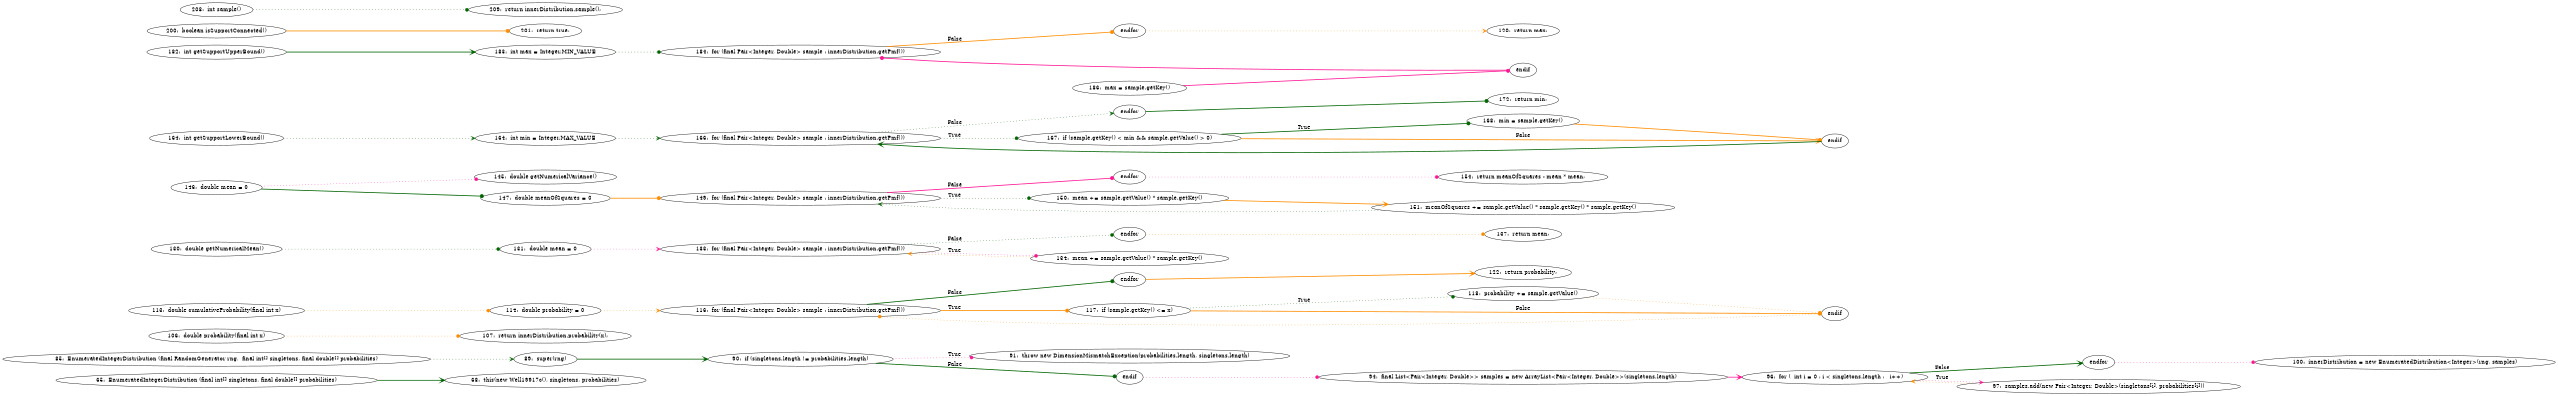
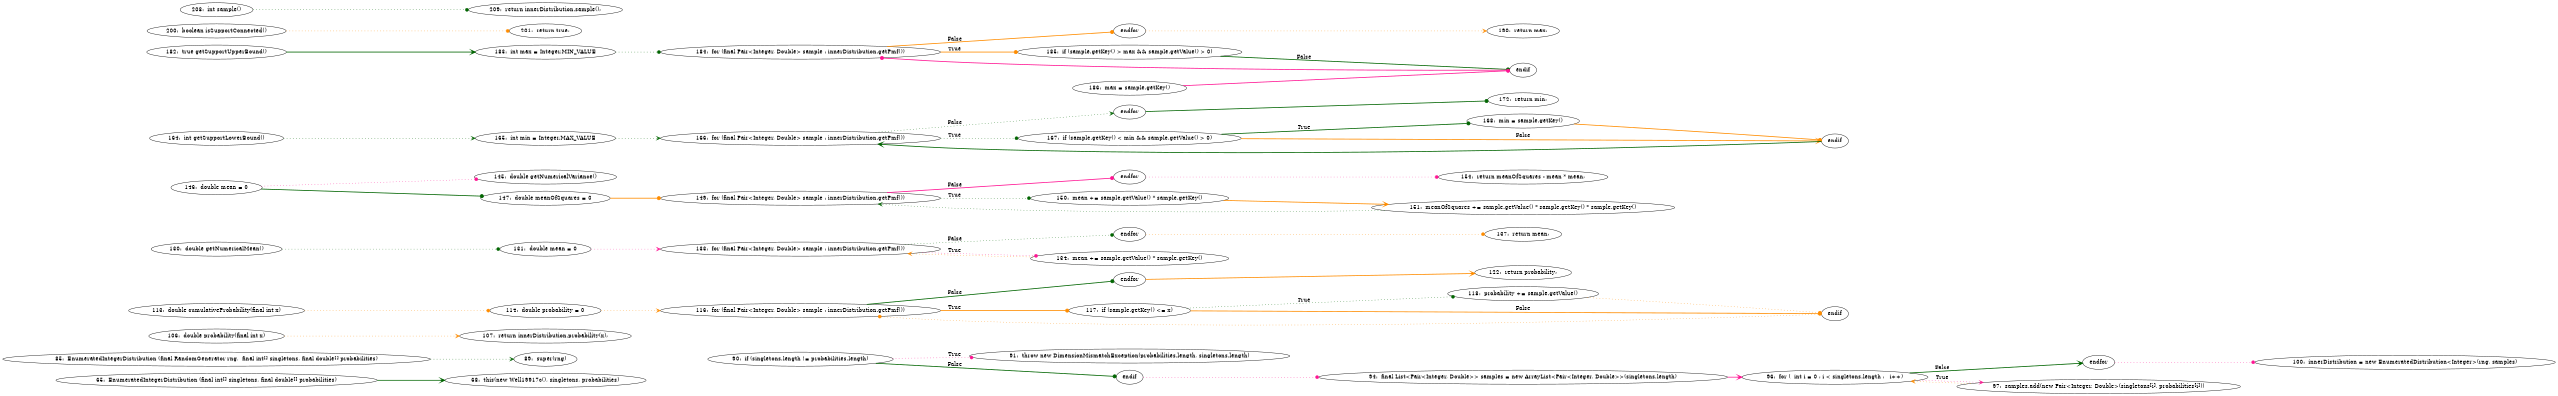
(396, 31) -> (396, 31)
(1523, 31) -> (1523, 31)
(217, 52) -> (217, 52)
none -> (1130, 52)
(545, 138) -> (545, 138)
(370, 336) -> (370, 336)
(640, 359) -> none
